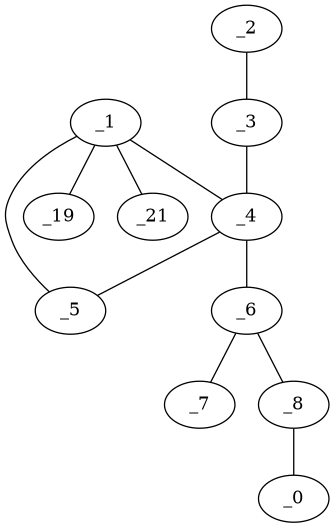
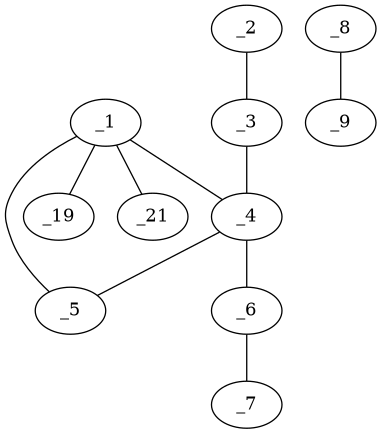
(270, 358) -> none
(294, 499) -> (341, 123)
